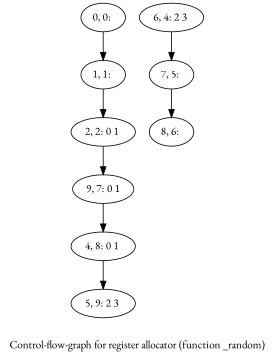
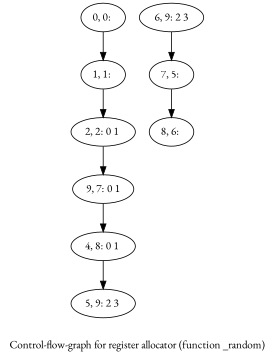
(172, 17) -> (172, 17)
